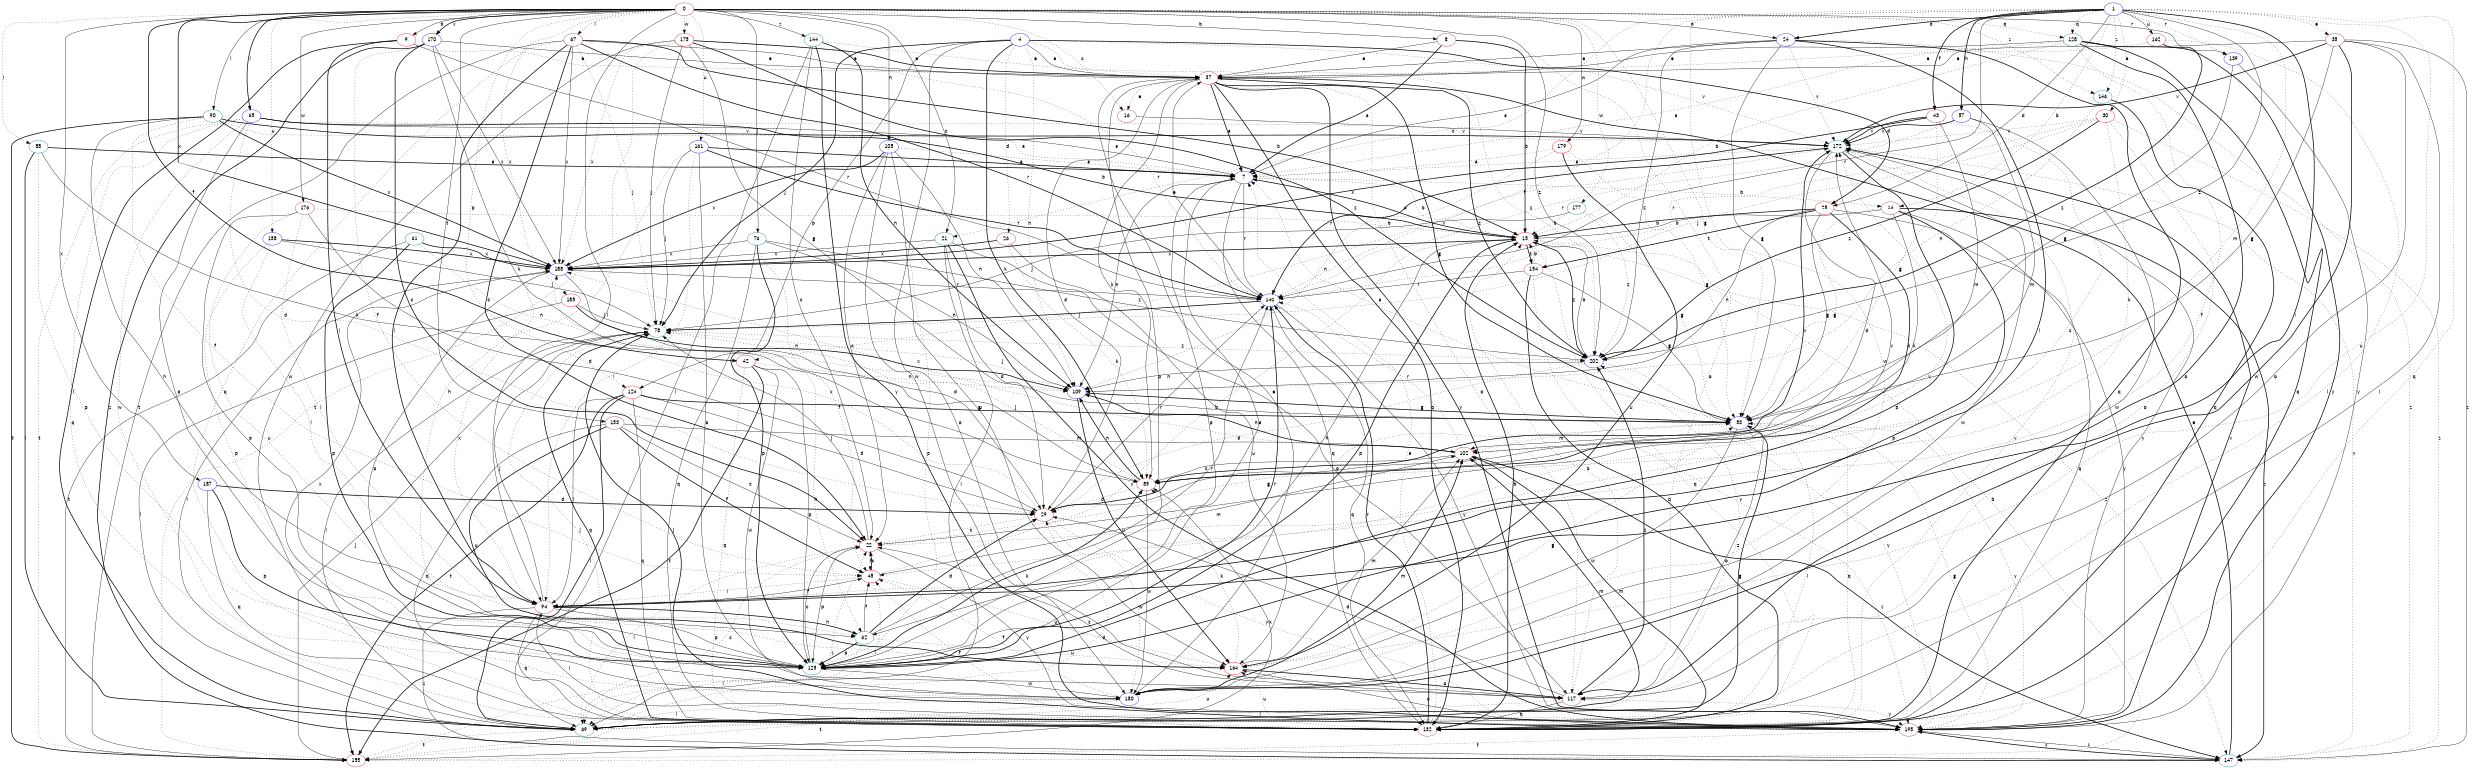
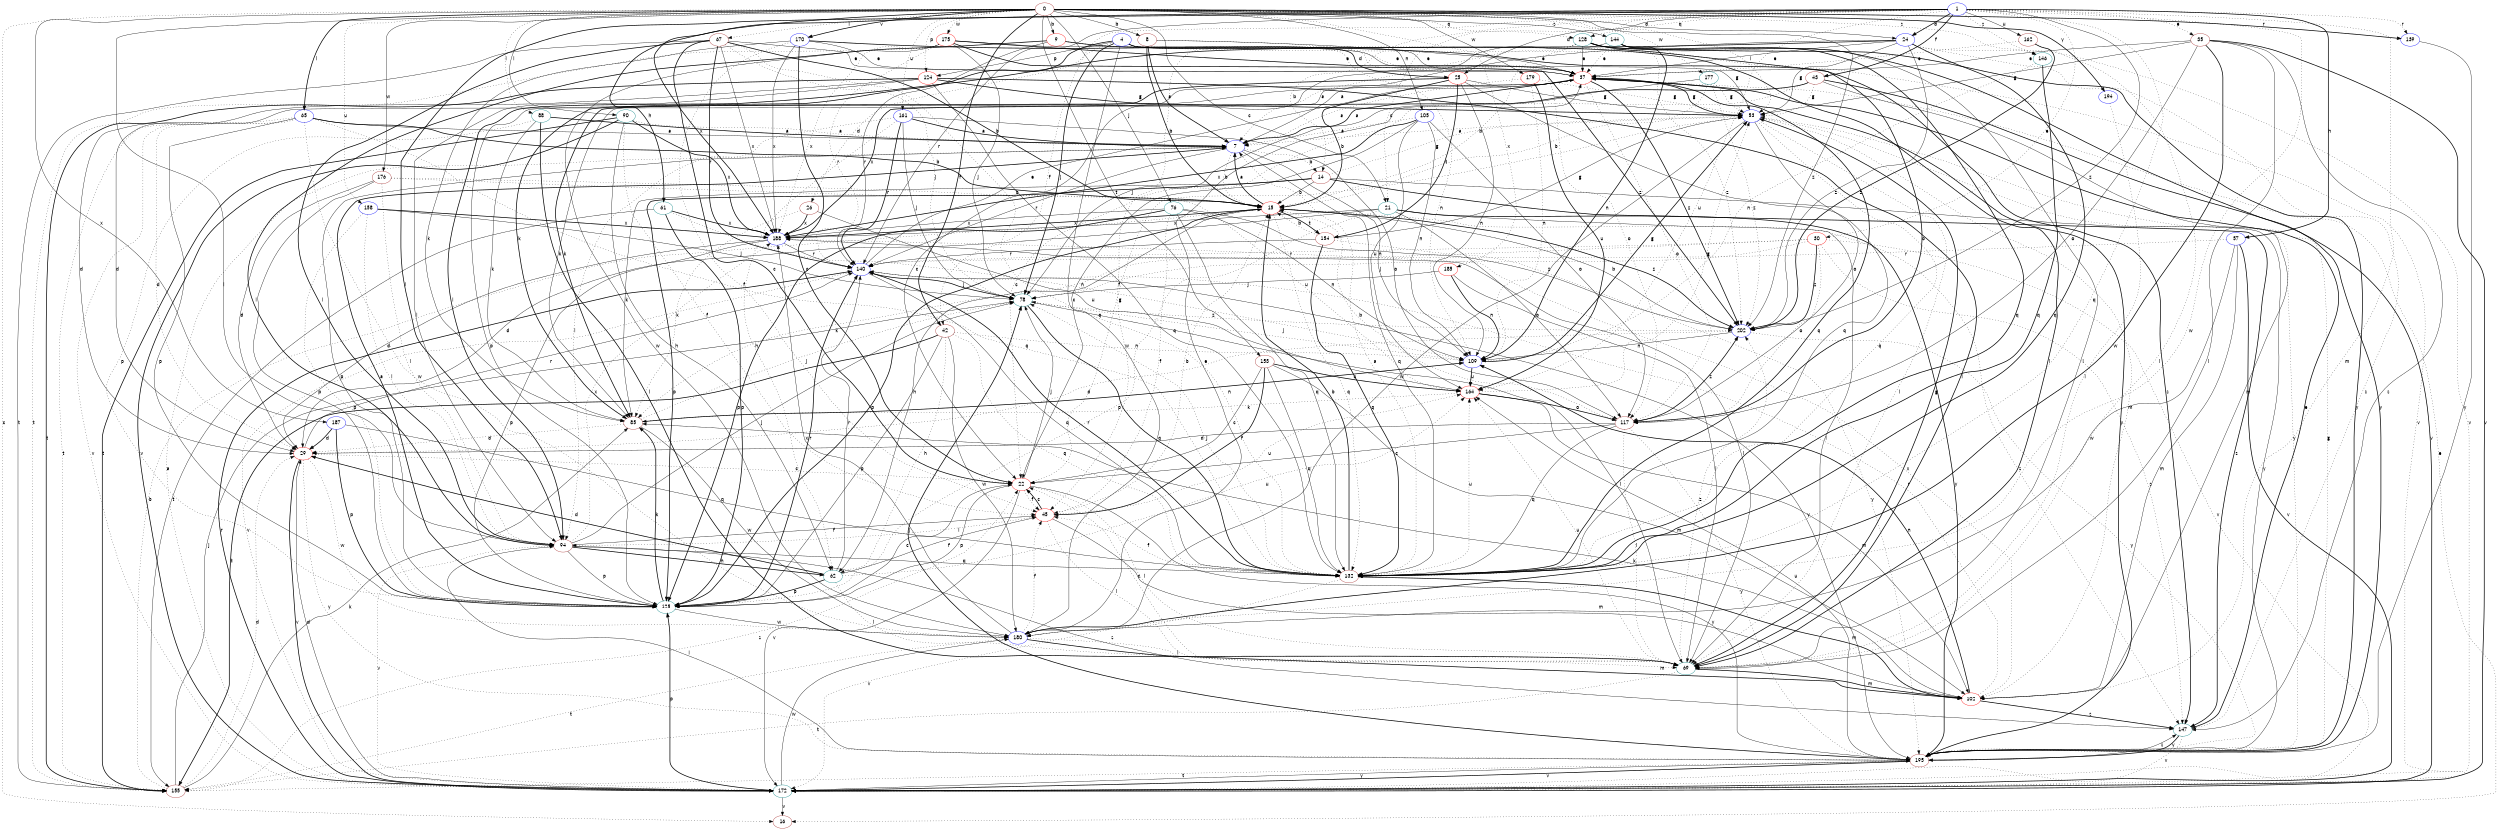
(1463, 13) -> (1860, 15)
none -> (1200, 14)
none -> (2108, 97)
(1498, 130) -> (782, 805)
(1705, 223) -> (1750, 59)
(2029, 256) -> none
(793, 389) -> none
(1188, 520) -> (490, 190)
